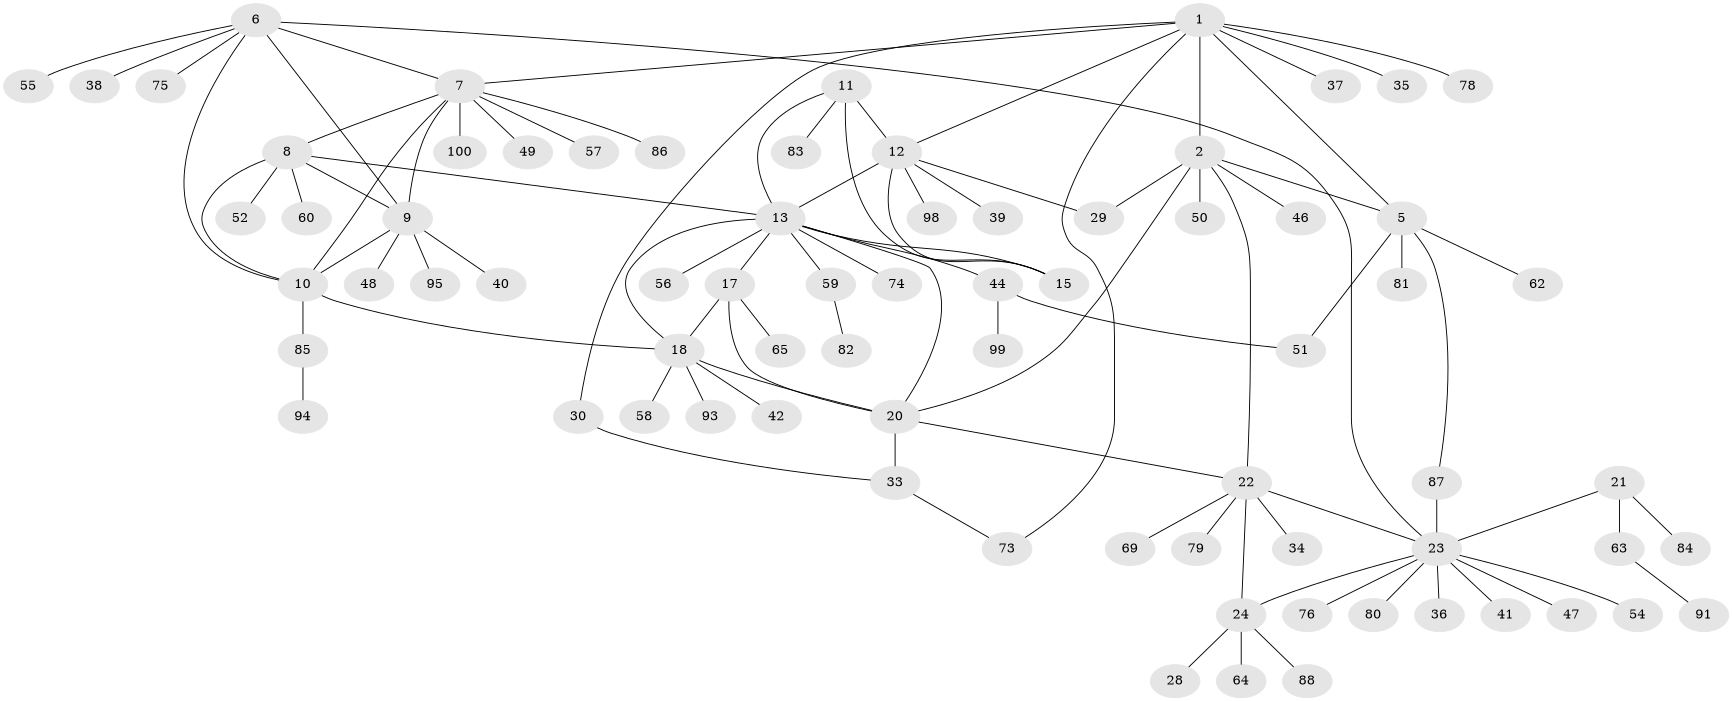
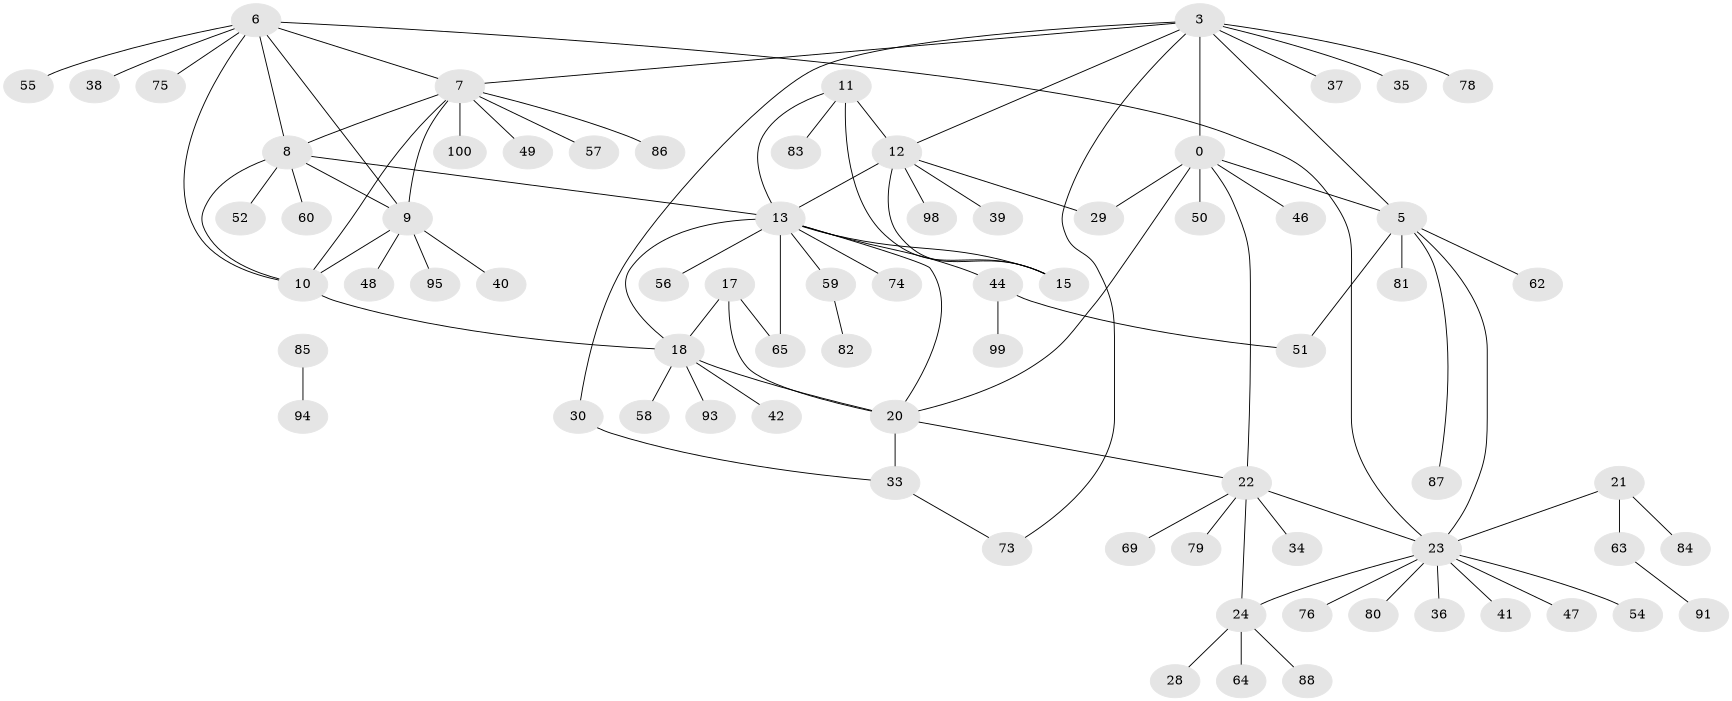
(1200, 20) -> (1200, 20)
none -> (272, 86)
(1200, 152) -> (1200, 152)
(755, 252) -> (780, 285)
(303, 318) -> none
(1437, 516) -> (1487, 376)
